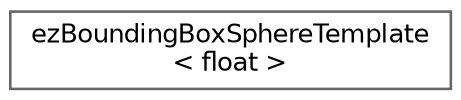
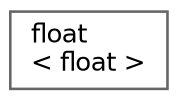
(231, 50) -> (89, 50)
